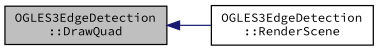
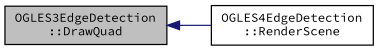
(292, 25) -> (292, 25)
